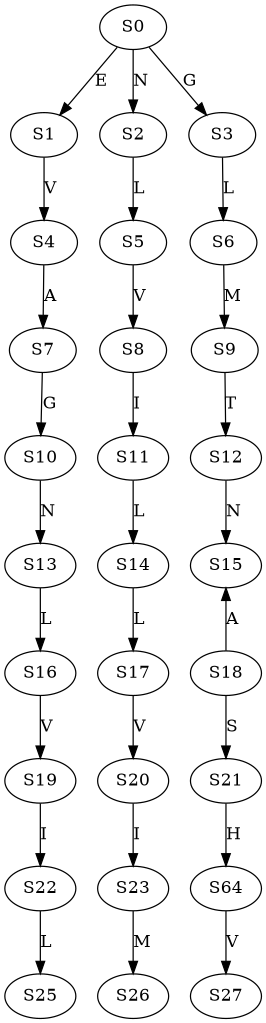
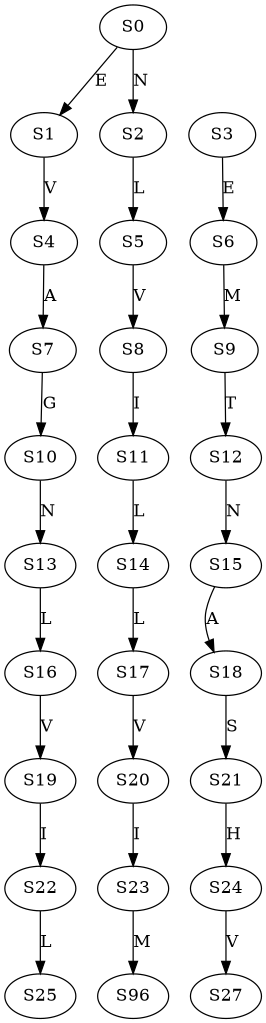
(174, 76) -> none
(229, 189) -> (229, 189)
(226, 626) -> (206, 613)
(226, 889) -> (226, 889)
(133, 996) -> (133, 996)
